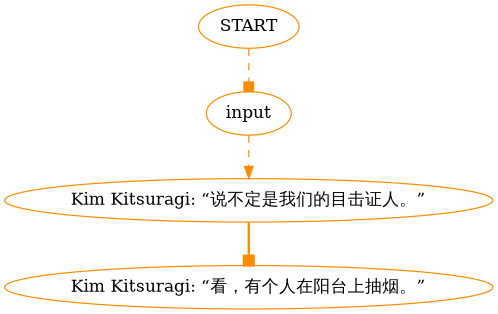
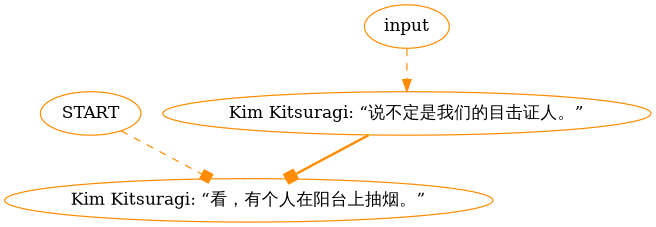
(249, 64) -> (161, 152)
